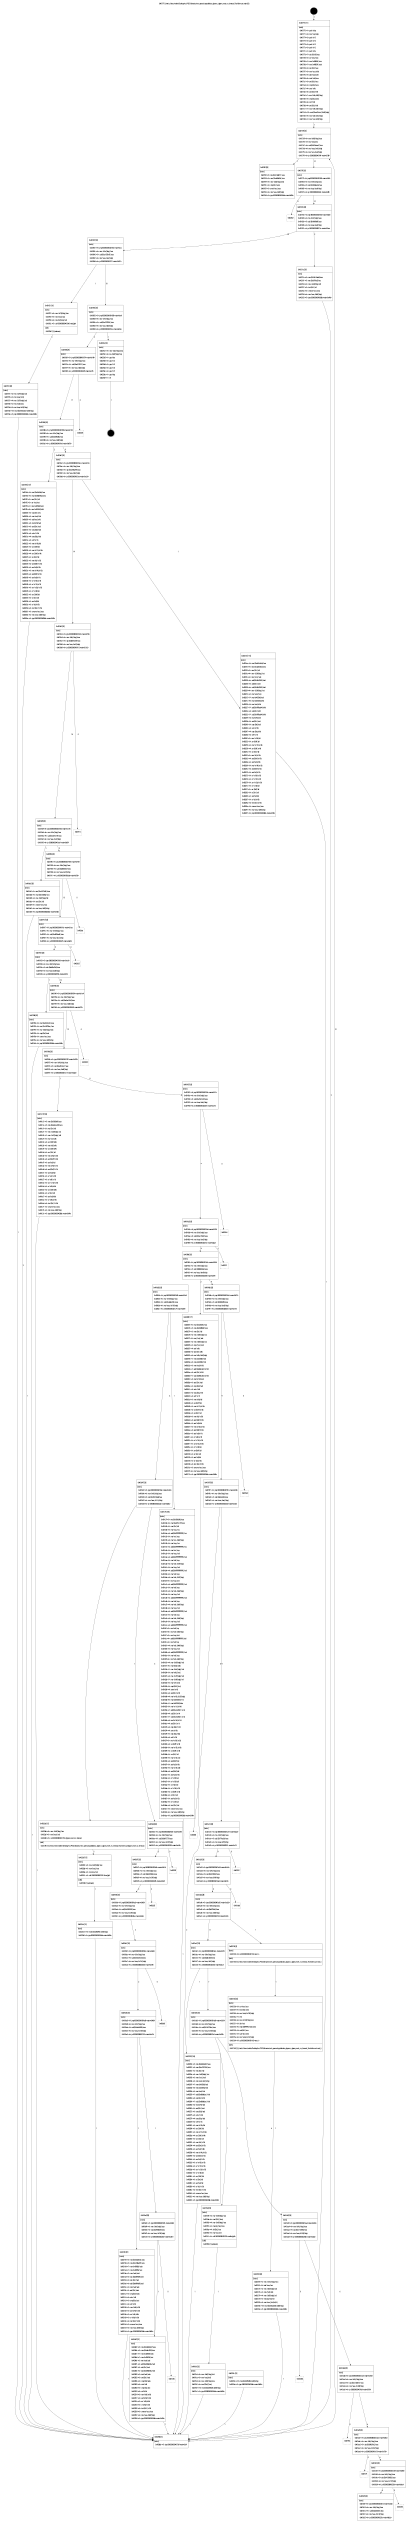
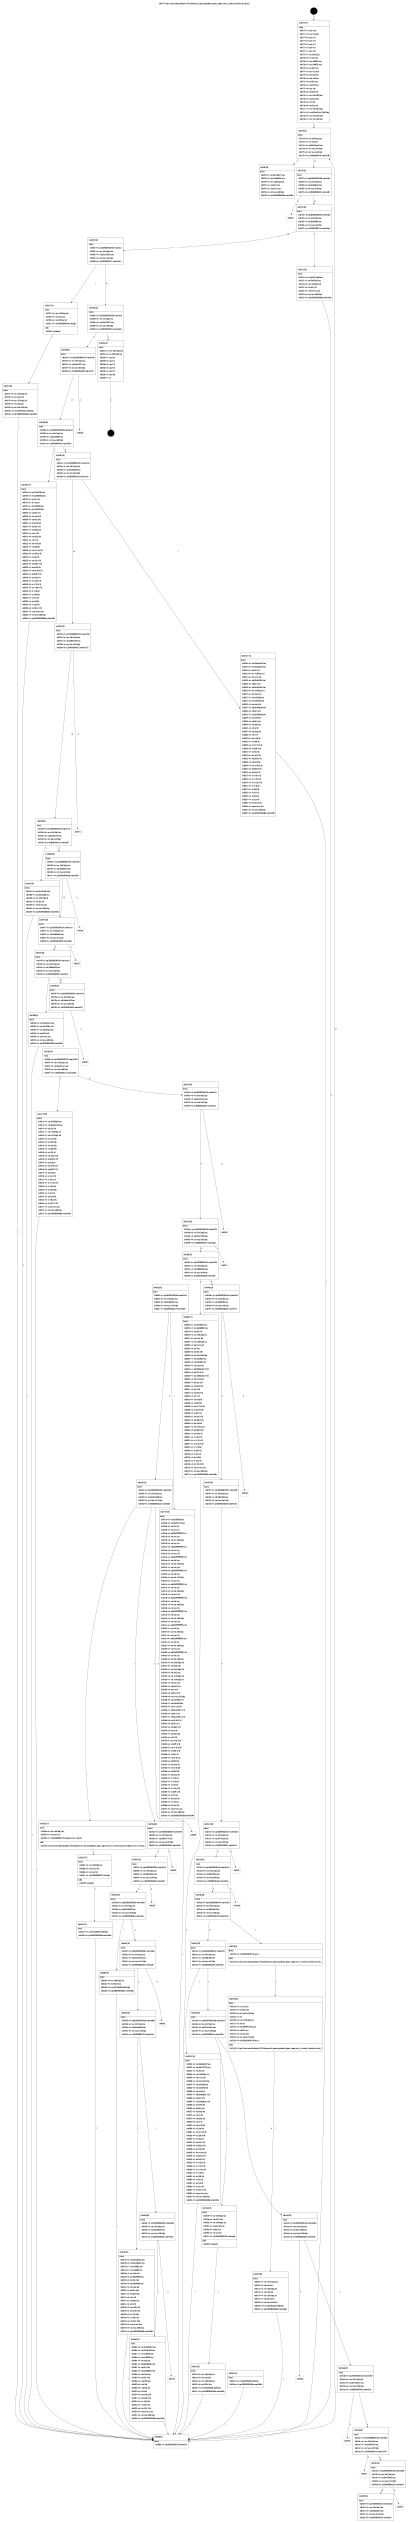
(66, 1029) -> none
(208, 1669) -> (155, 1683)
none -> (117, 1982)
